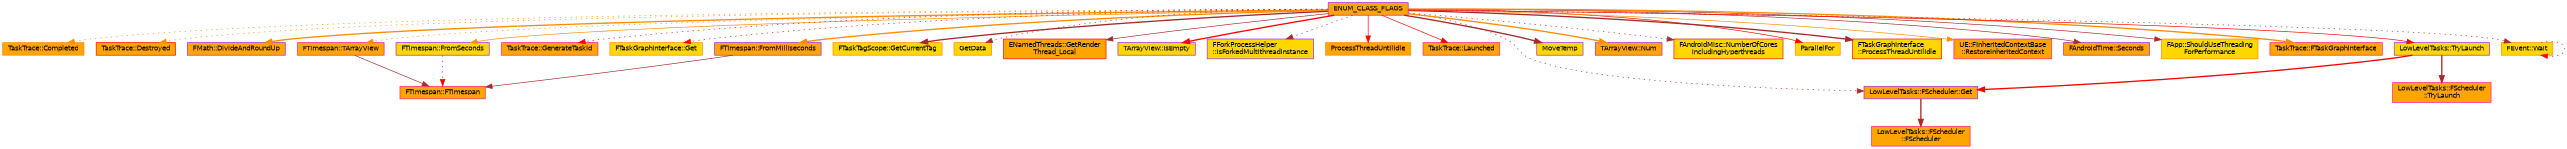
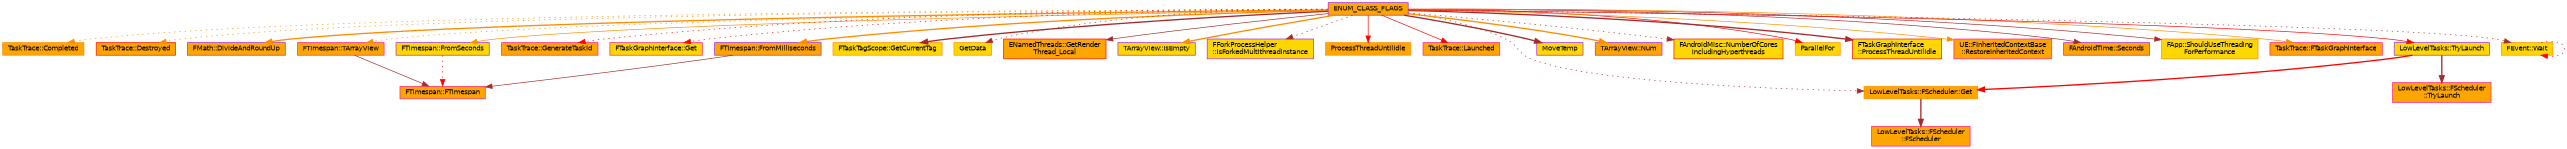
(1848, 15) -> (1848, 15)
(1262, 28) -> (1262, 28)
(656, 49) -> (656, 49)
(1921, 93) -> (1921, 93)
